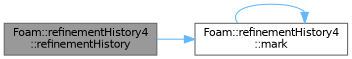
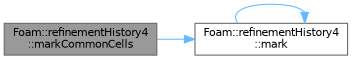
(81, 39) -> (81, 39)
